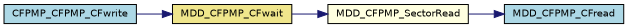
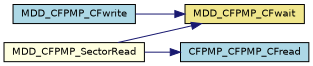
(70, 14) -> (74, 14)
(305, 14) -> (155, 34)
(564, 14) -> (245, 52)
